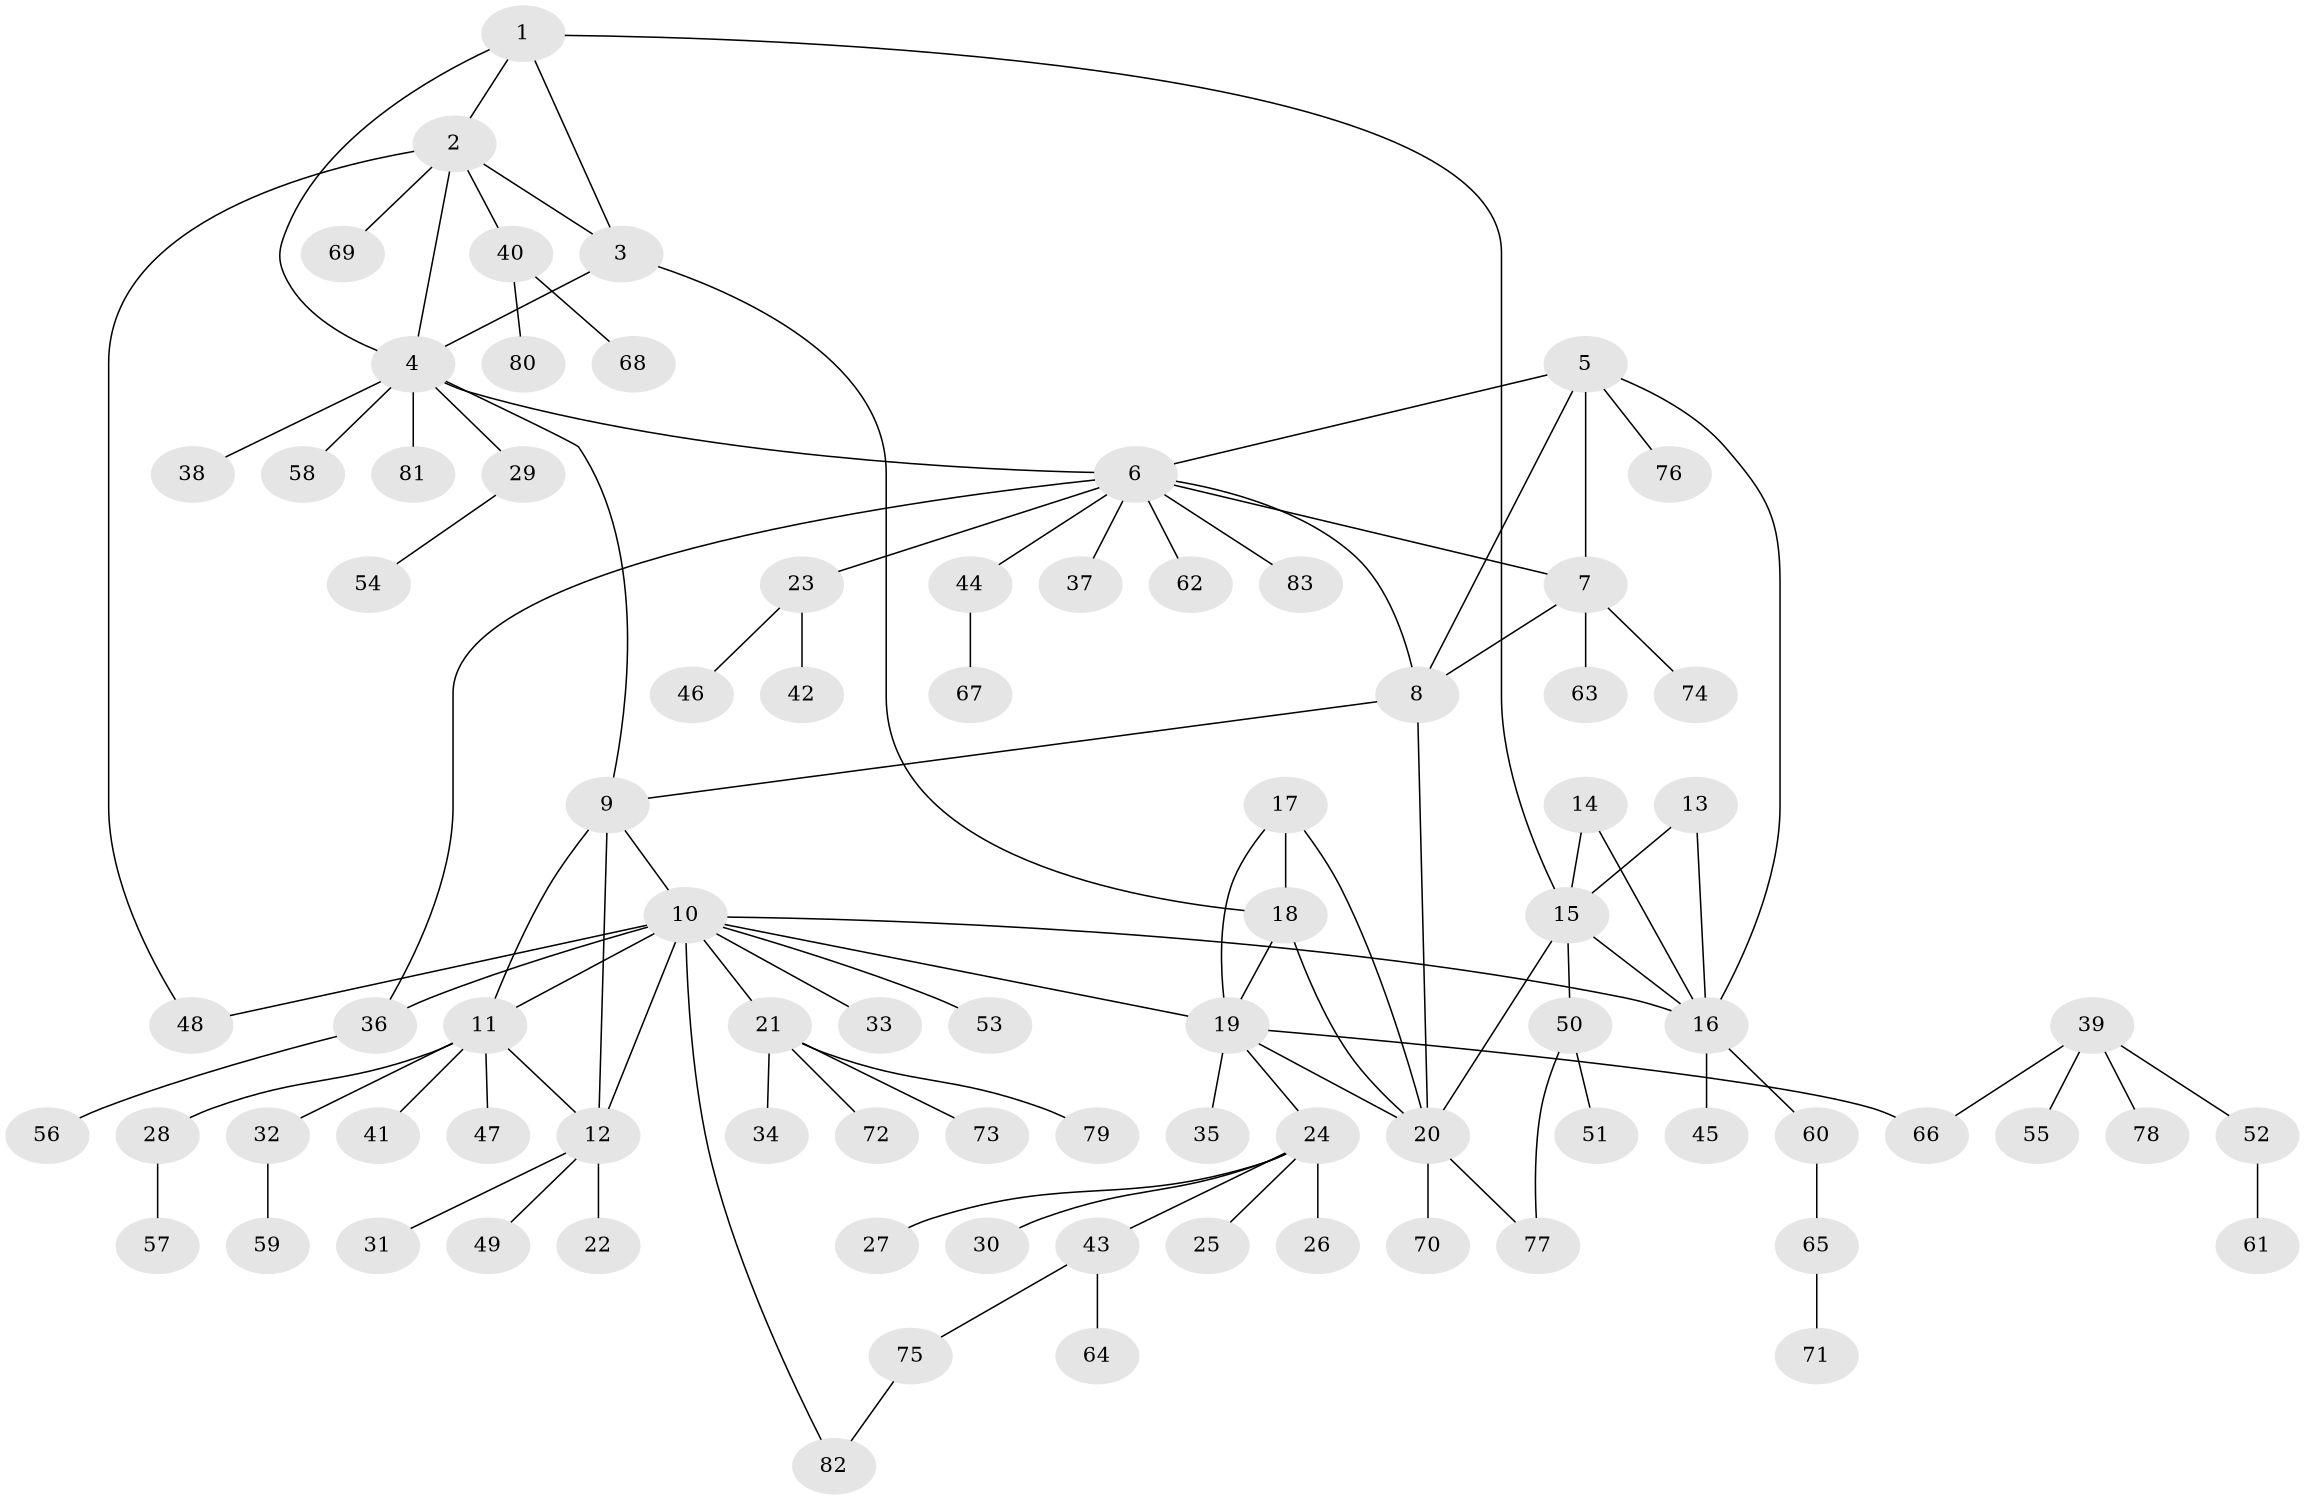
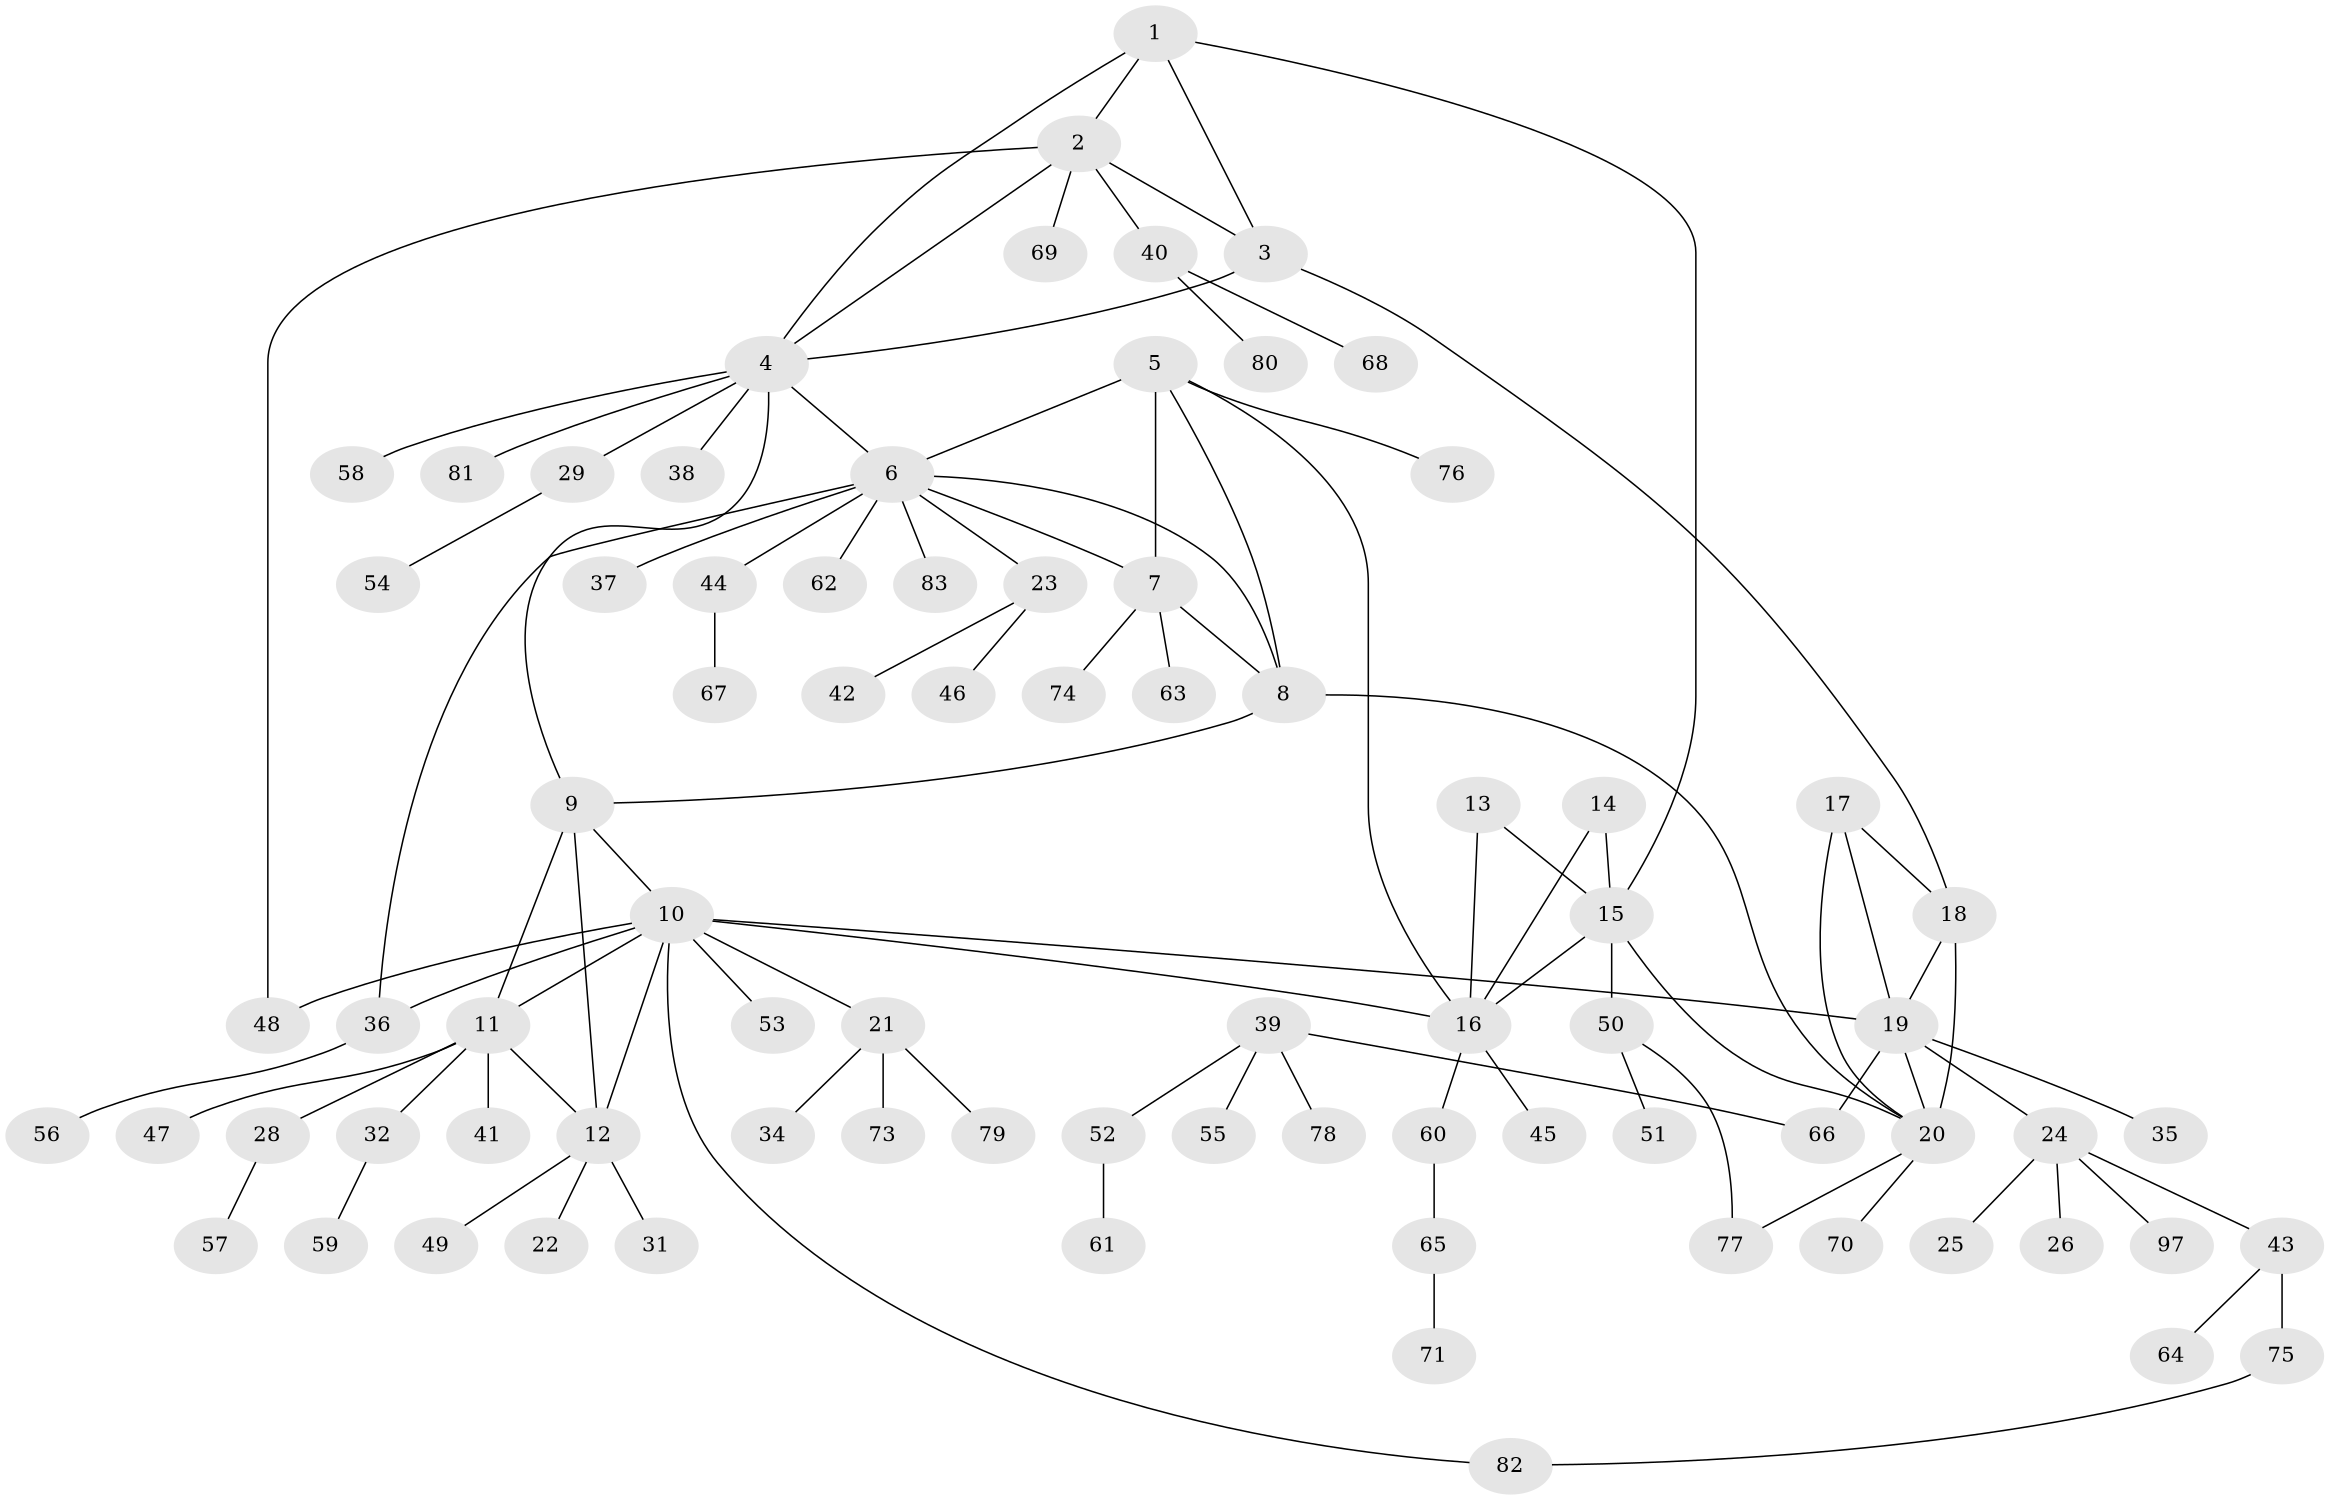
(880, 1025) -> none
(877, 1136) -> none
(877, 1246) -> (2172, 1246)
(987, 1246) -> none
